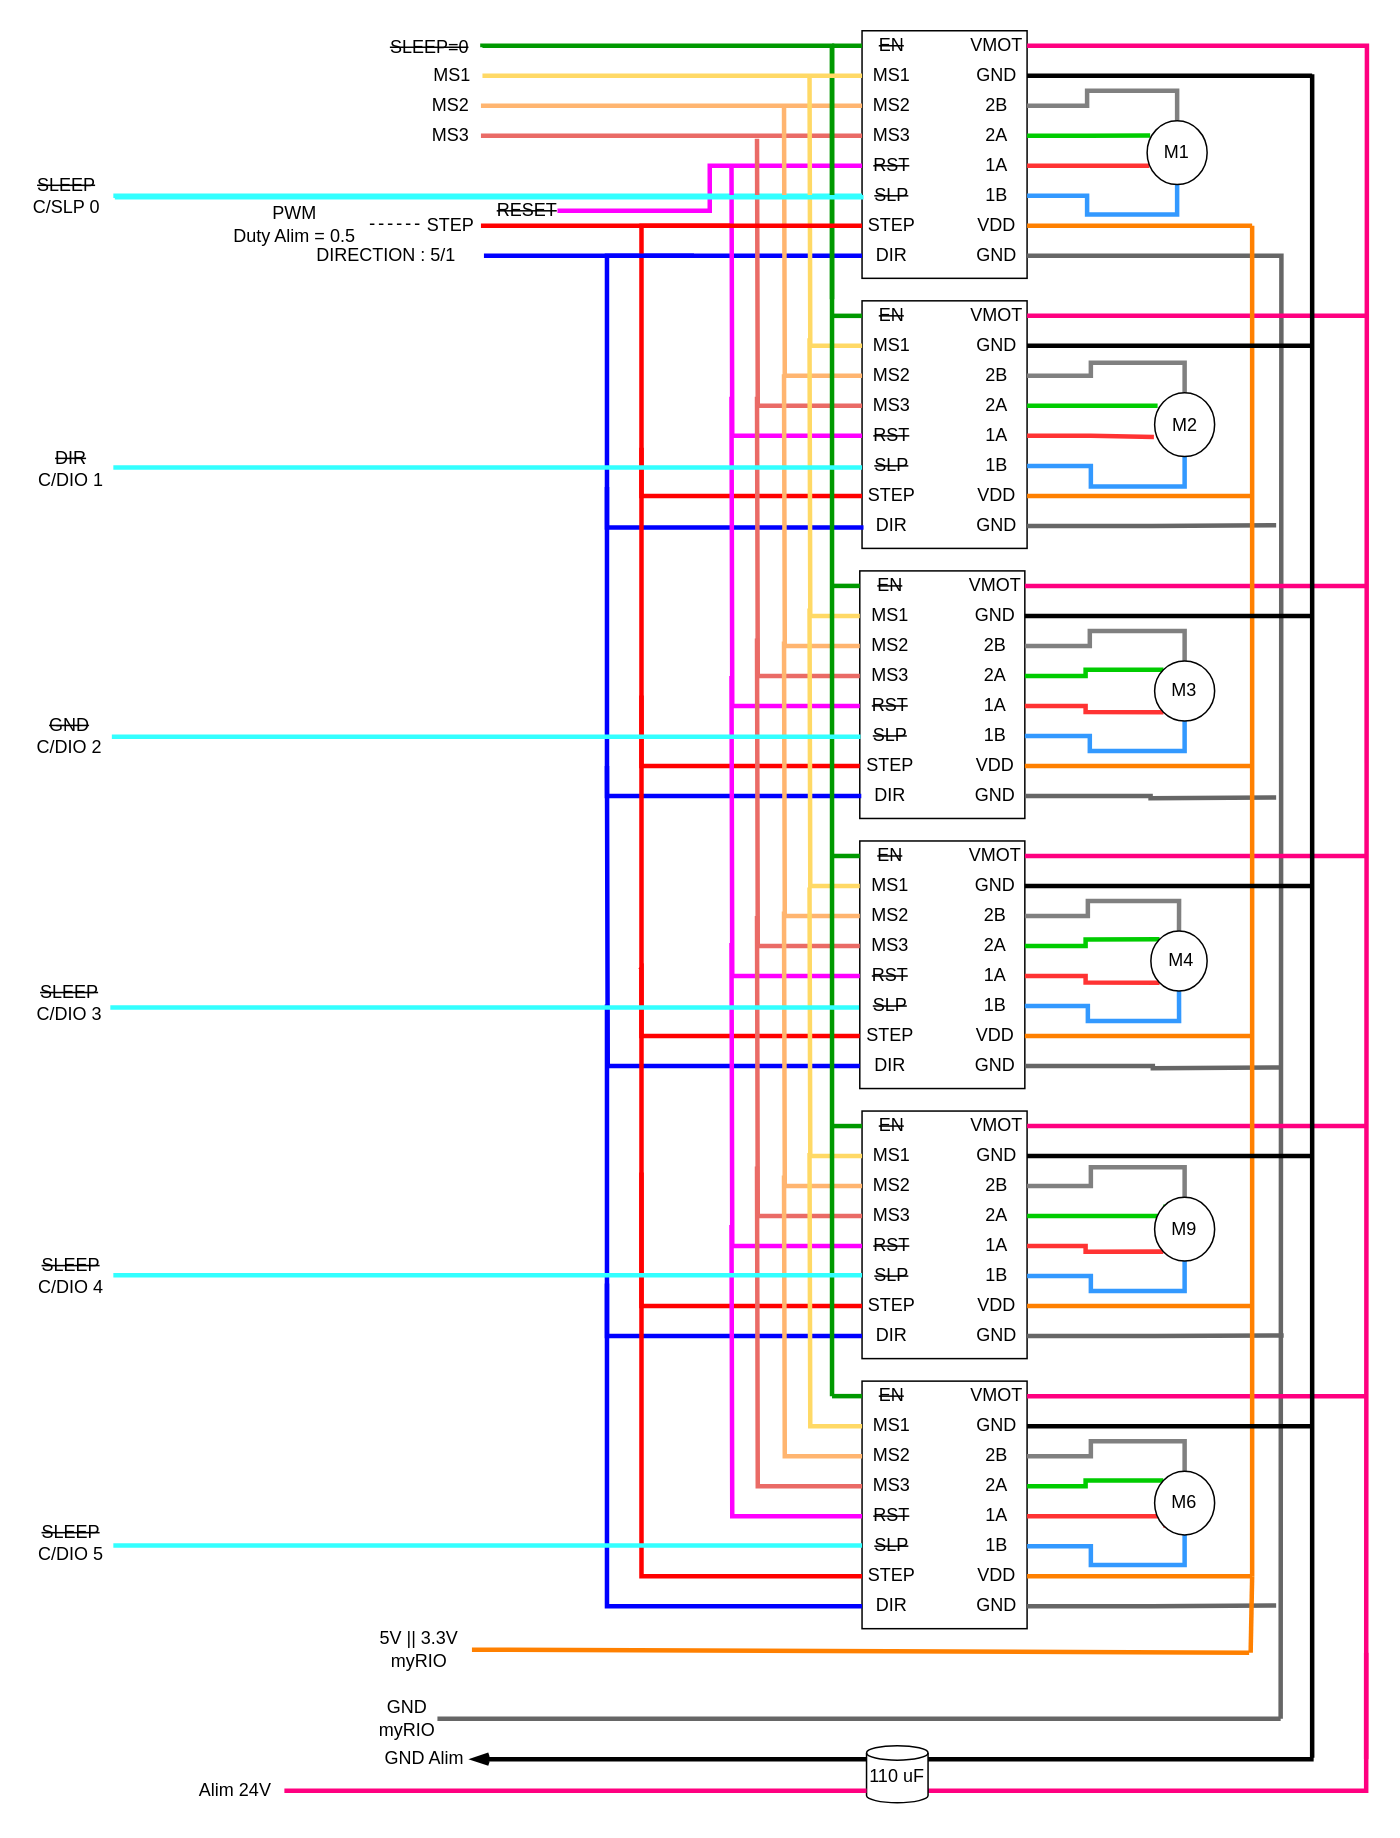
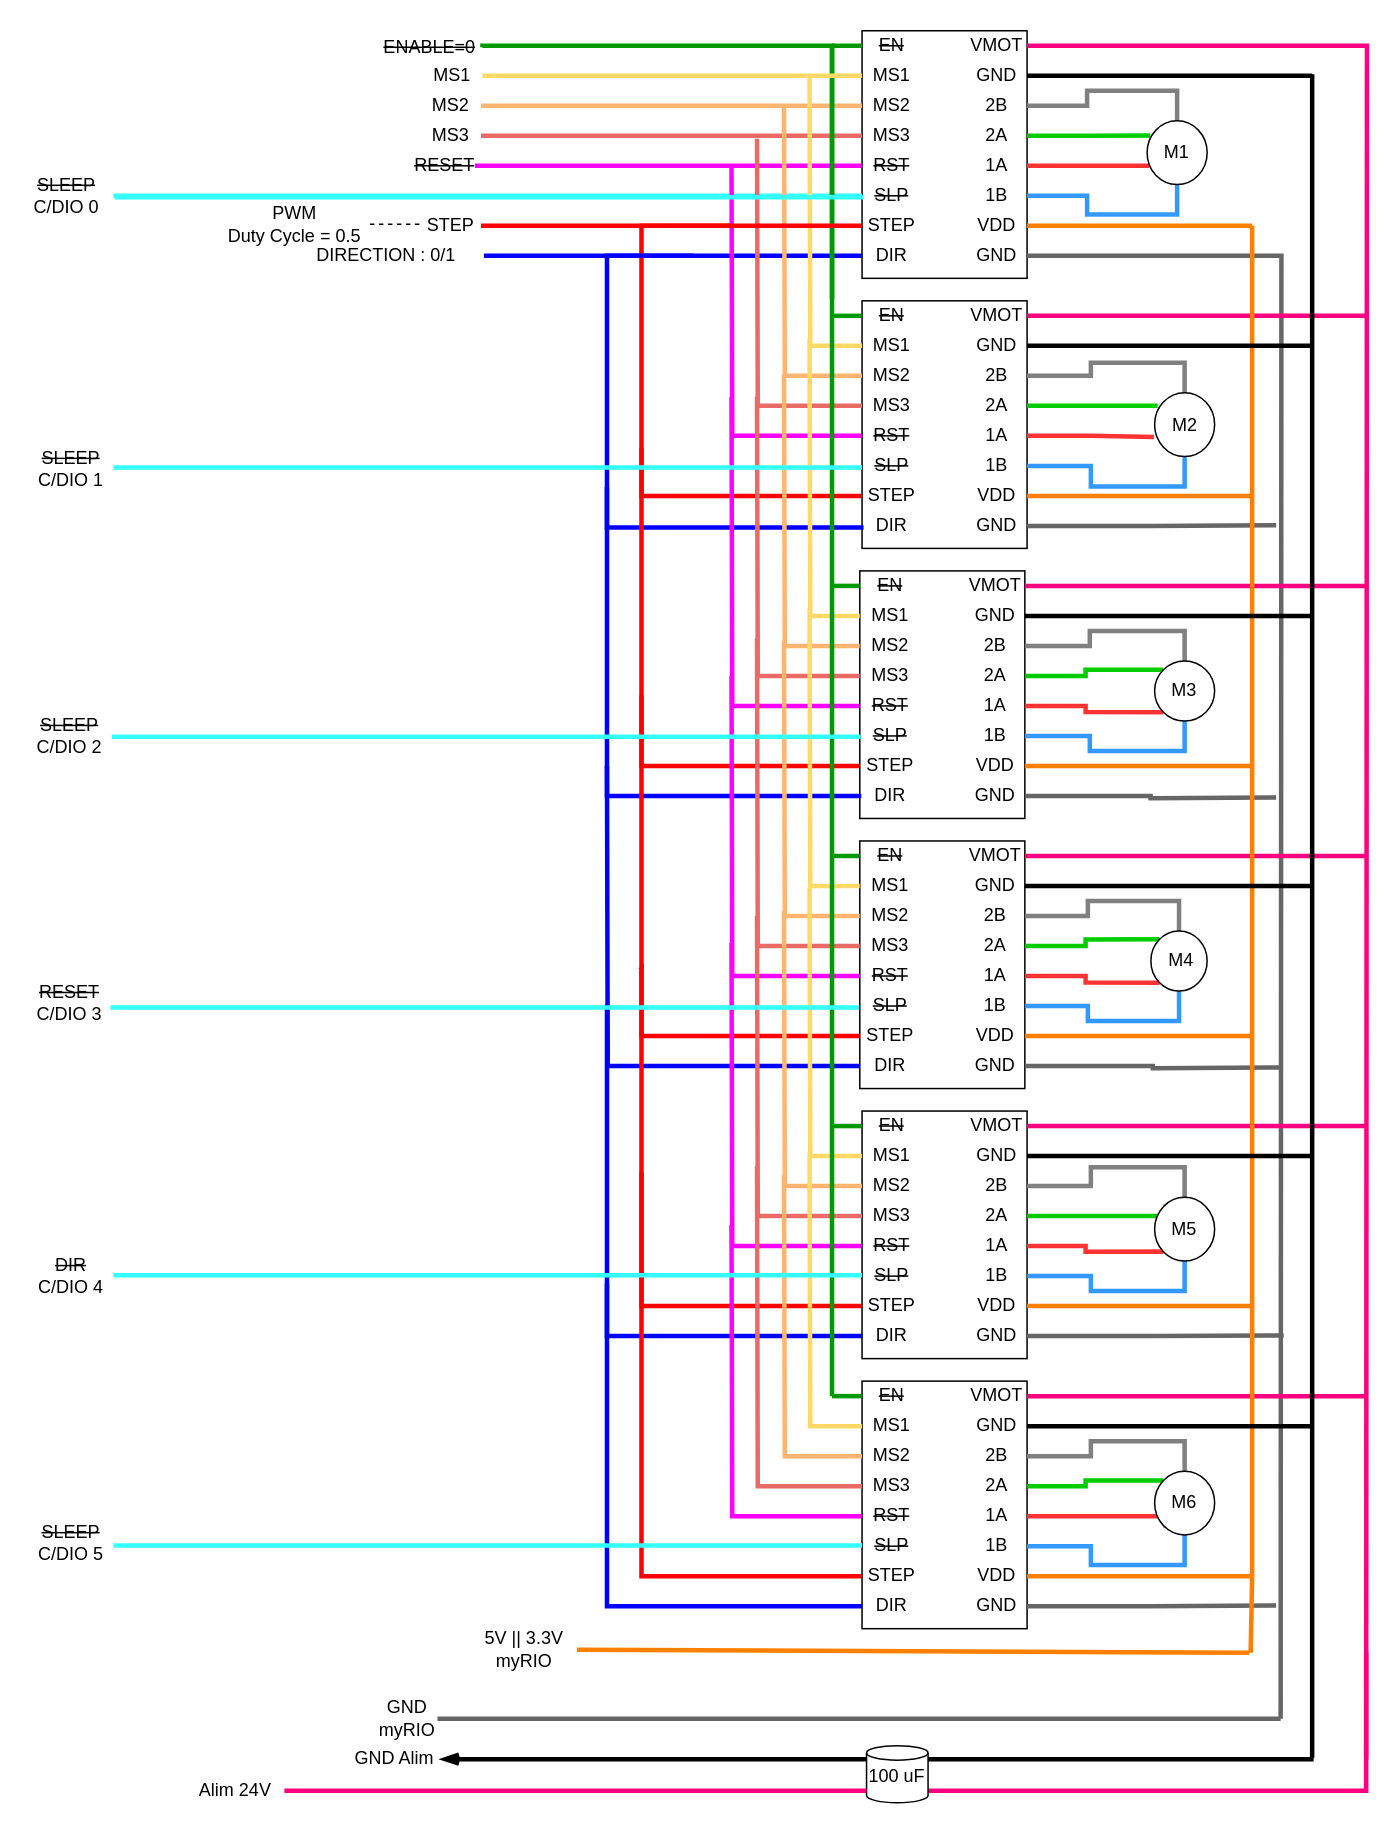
(430, 47) -> (430, 47)
(67, 196) -> (67, 196)
(527, 211) -> (445, 166)
(295, 224) -> (295, 224)
(386, 256) -> (386, 256)
(71, 469) -> (71, 469)
(70, 736) -> (70, 736)
(70, 1003) -> (70, 1003)
(1184, 1229) -> (1184, 1229)
(71, 1276) -> (71, 1276)
(419, 1649) -> (524, 1649)
(425, 1759) -> (395, 1759)
(897, 1777) -> (897, 1777)
